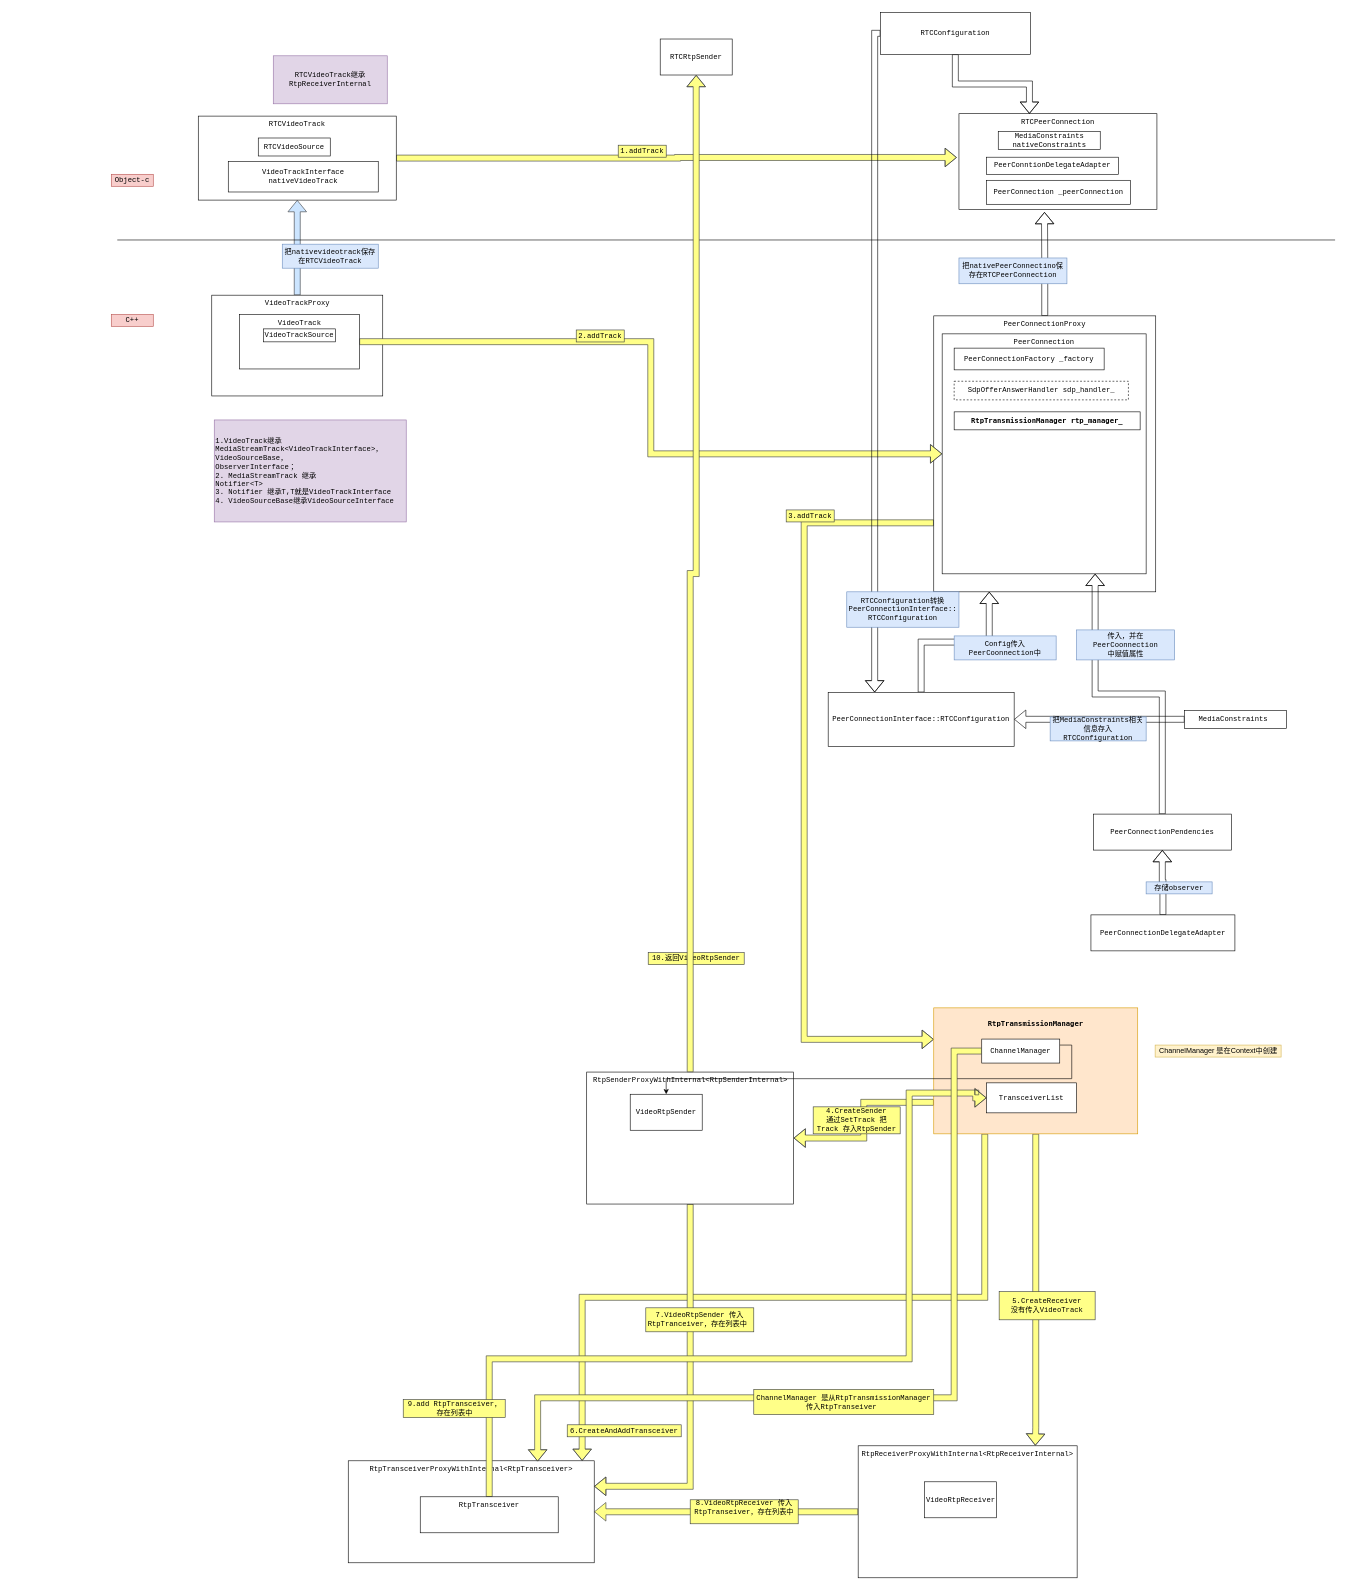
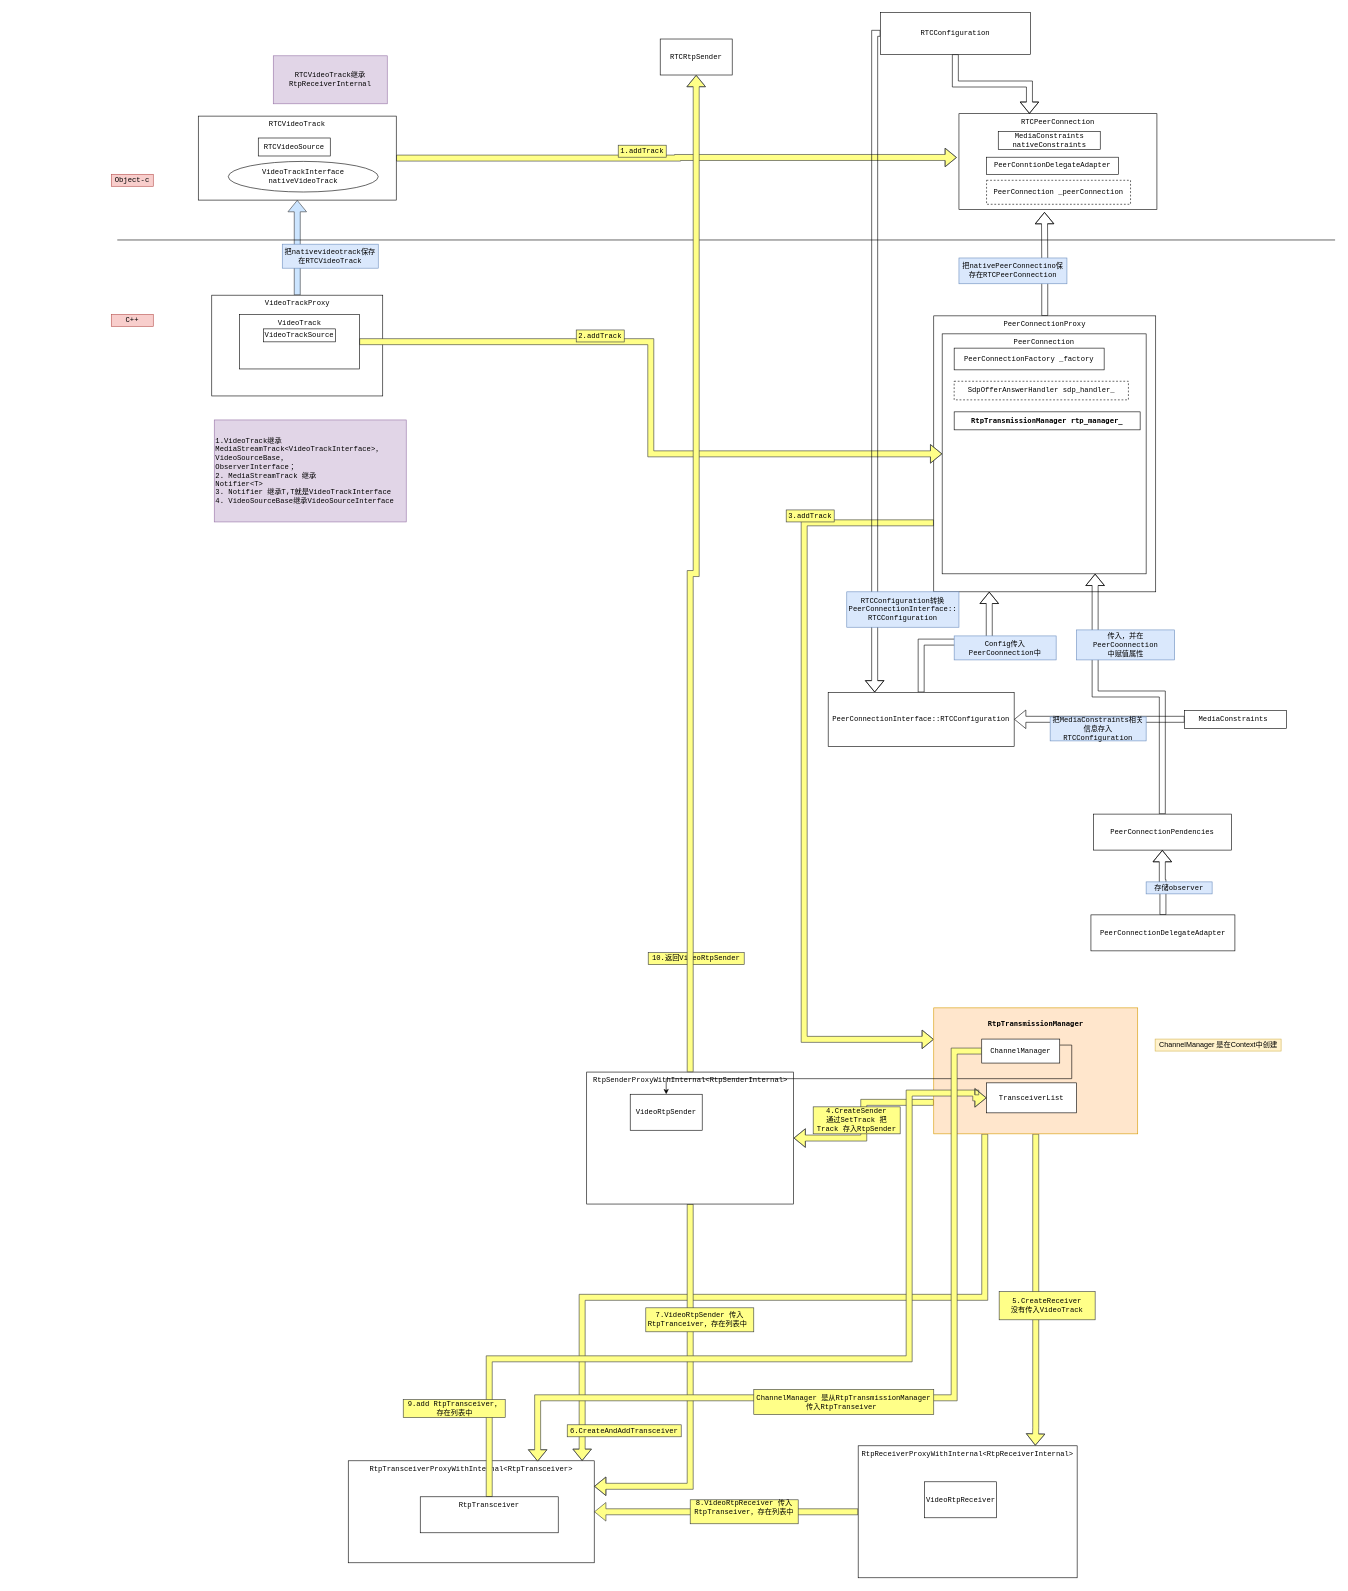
(303, 177) -> (303, 177)
(1059, 192) -> (1059, 192)
(1218, 1051) -> (1218, 1045)
